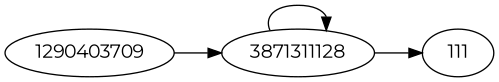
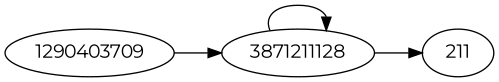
(298, 53) -> (298, 53)
(458, 53) -> (458, 53)
